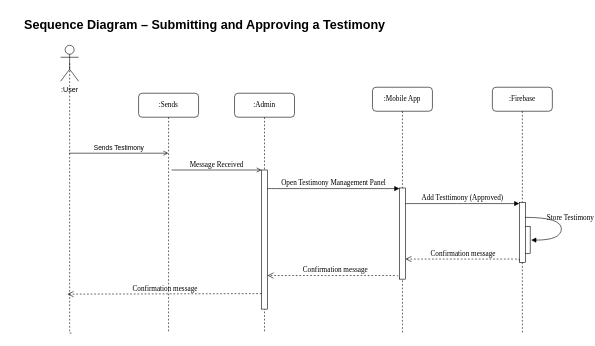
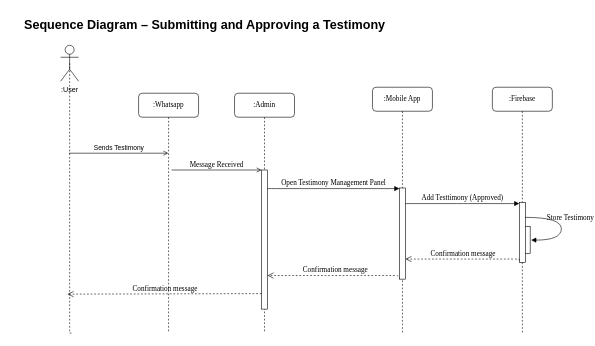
(168, 105) -> (168, 105)
